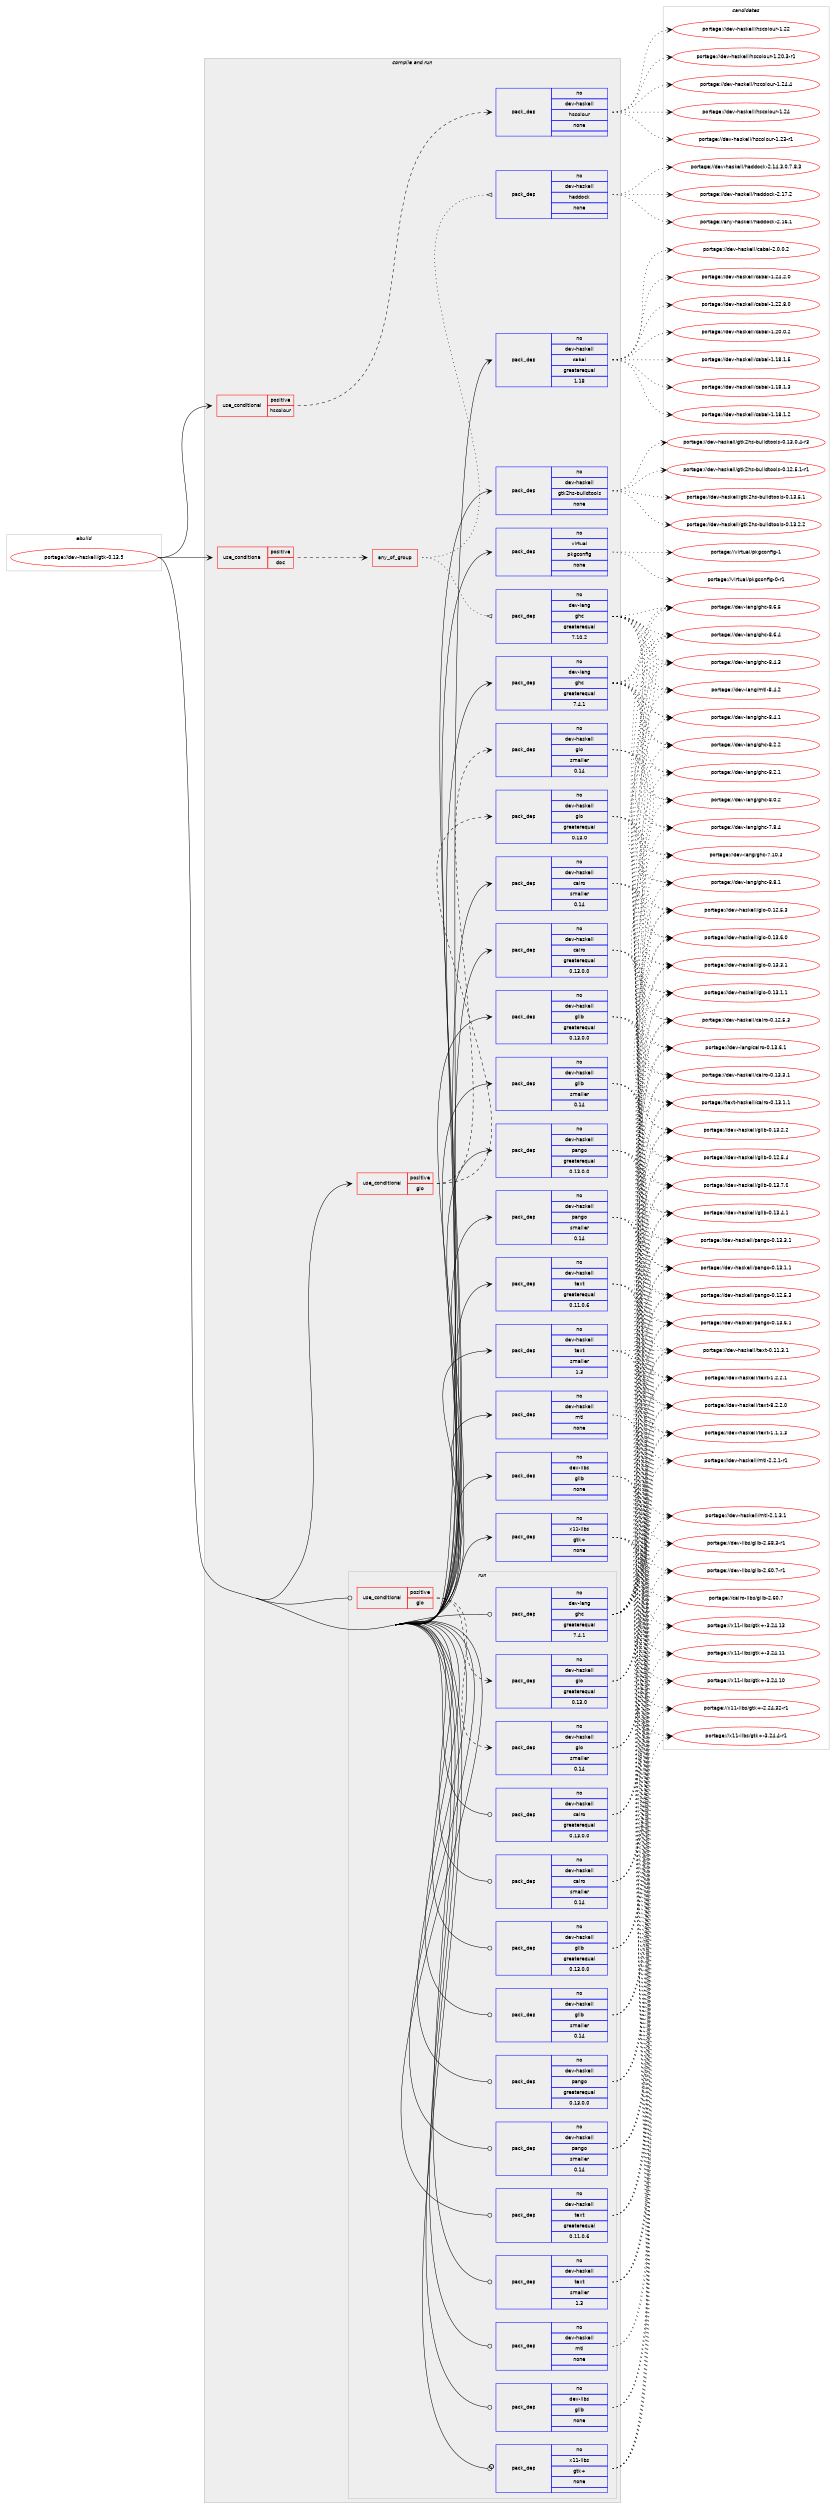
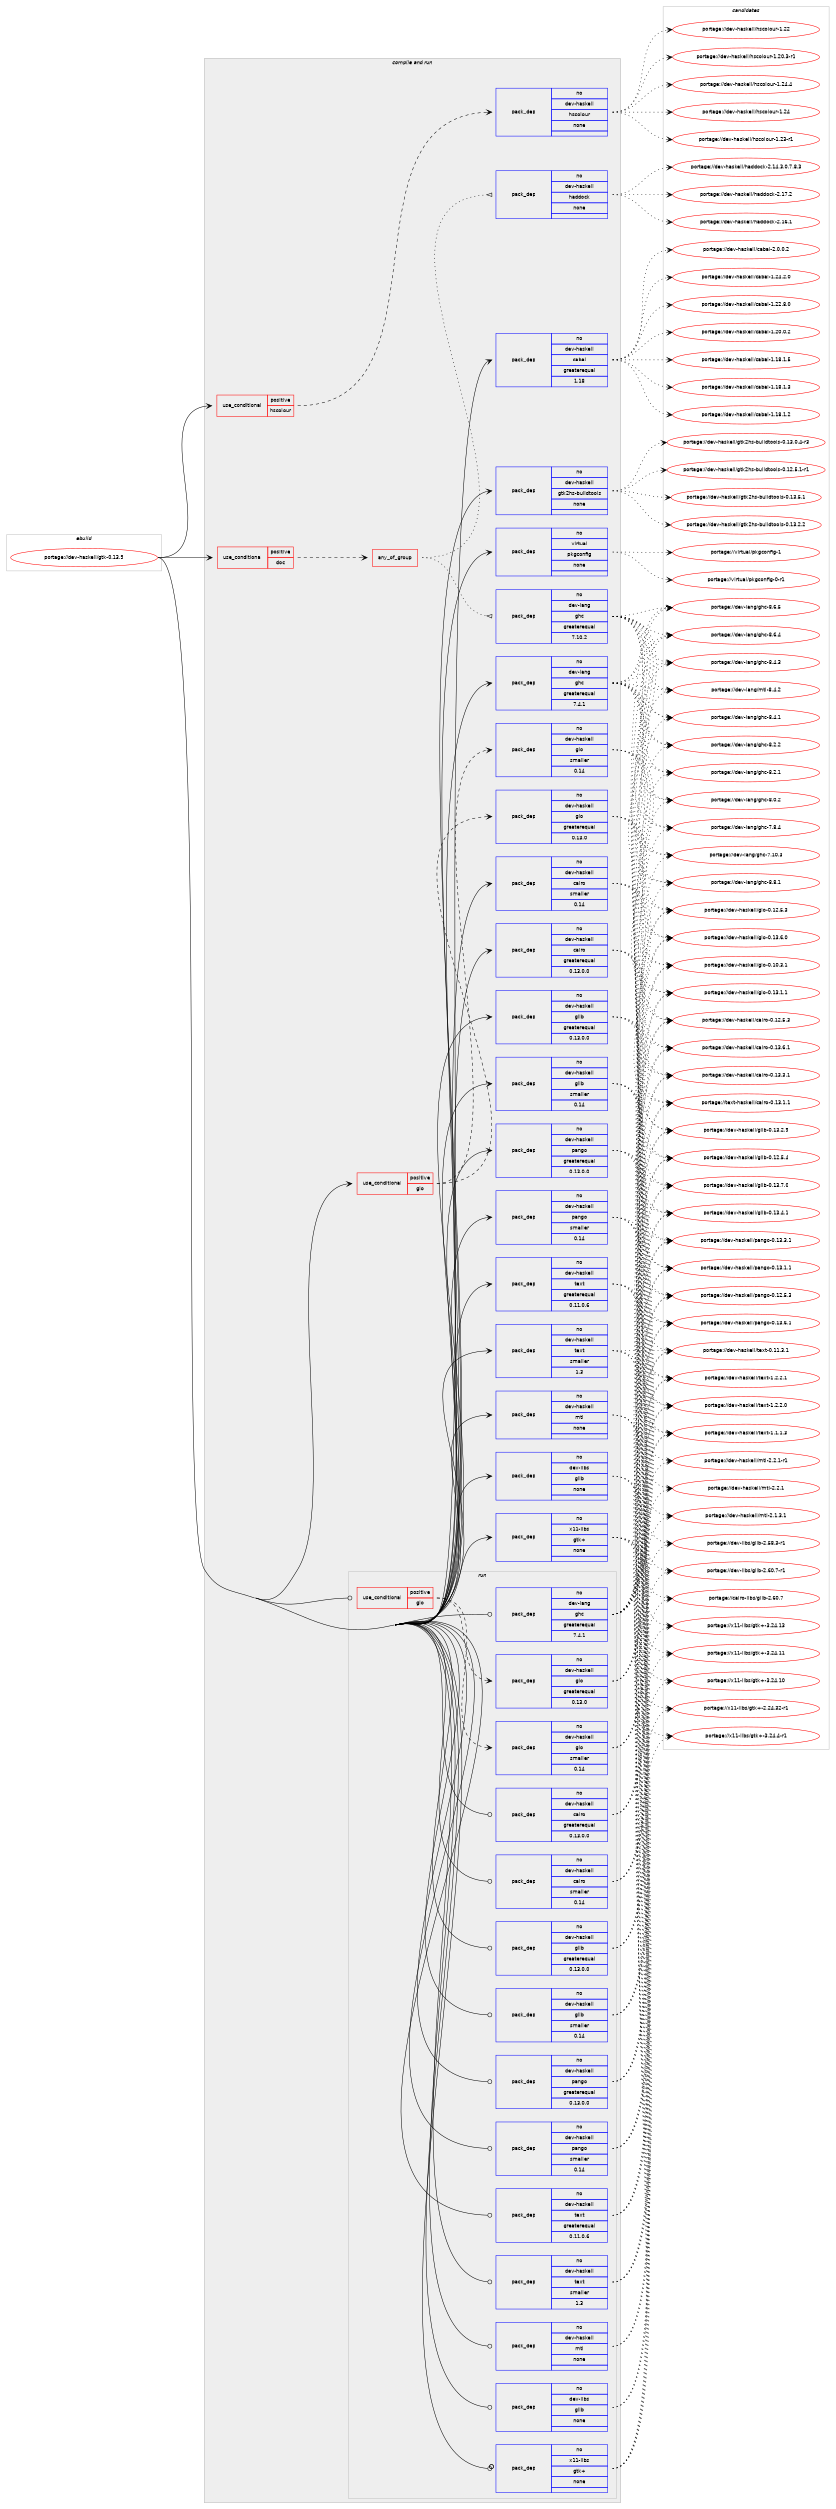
(746, 222) -> (746, 222)
(746, 965) -> (746, 965)
(746, 1048) -> (746, 1048)
(746, 1131) -> (746, 1131)
(746, 1406) -> (746, 1406)
none -> (746, 1488)
